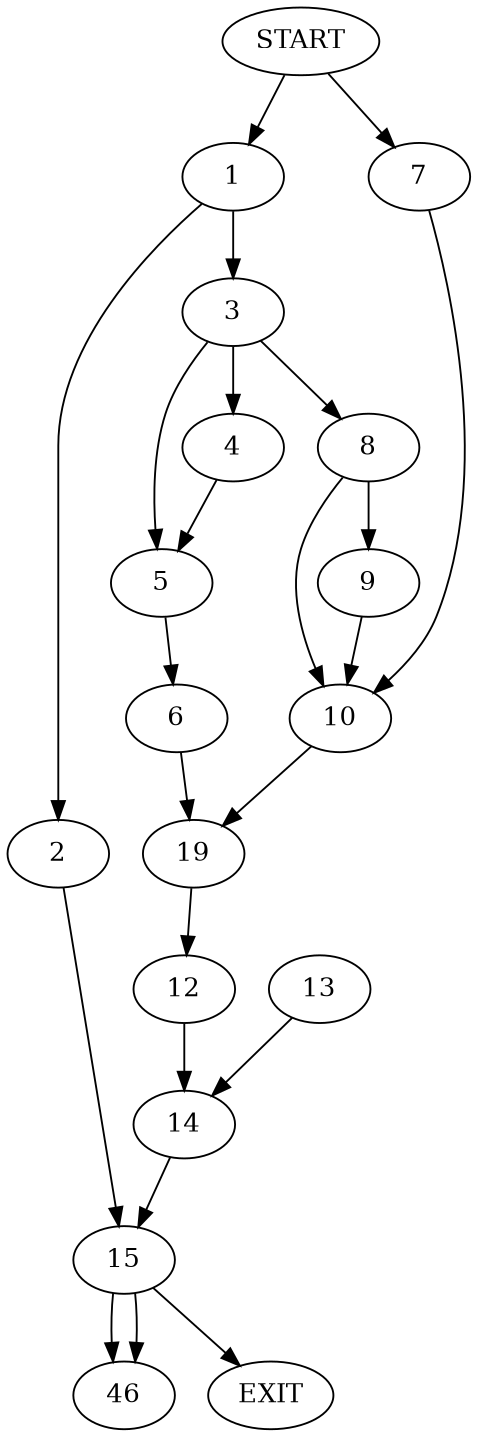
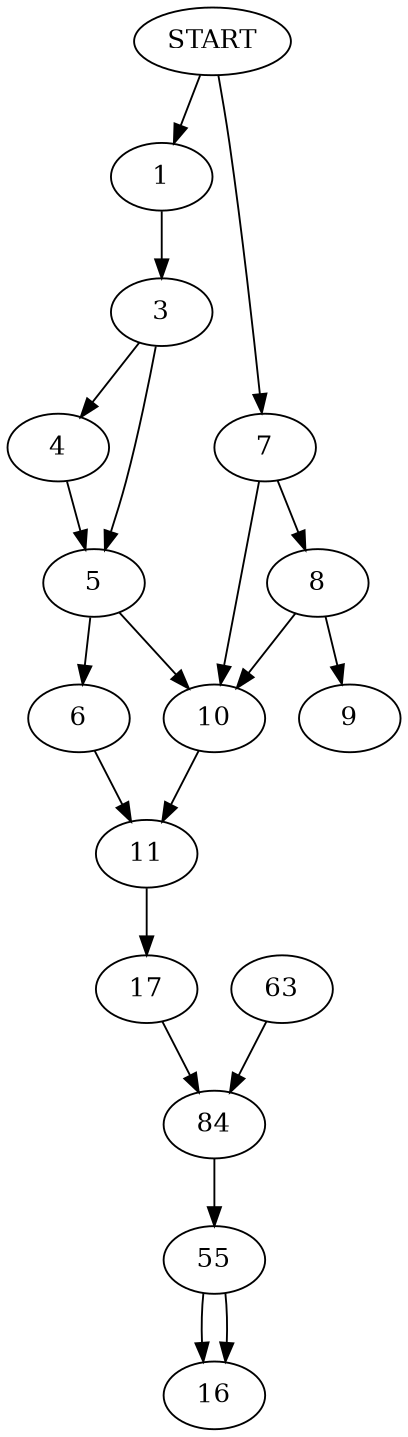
(294, 373) -> (288, 506)
(357, 641) -> (148, 644)
(58, 854) -> none
(194, 854) -> (147, 854)
(184, 989) -> (147, 989)
(320, 989) -> (282, 989)
(184, 1125) -> (214, 1125)
(124, 1260) -> (214, 1260)
(124, 1395) -> (214, 1395)
(271, 1395) -> none
